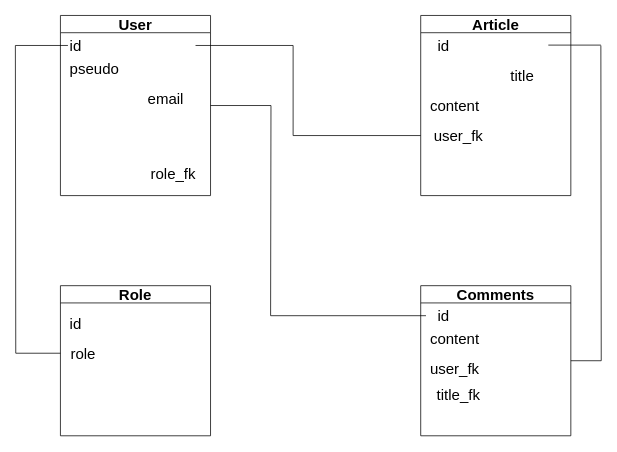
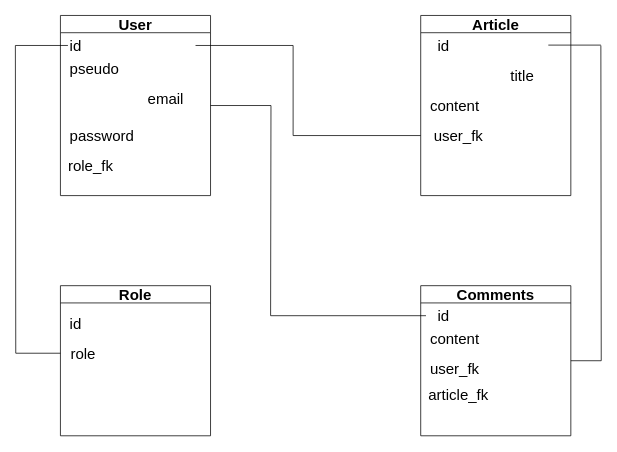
none -> (102, 135)
(173, 173) -> (90, 165)
(458, 394) -> (458, 394)
